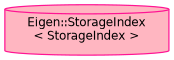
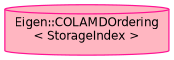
(87, 30) -> (87, 30)
